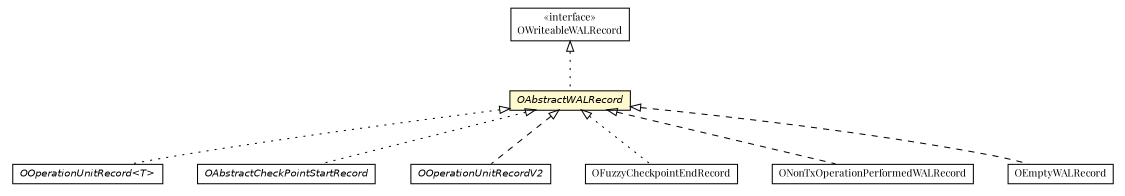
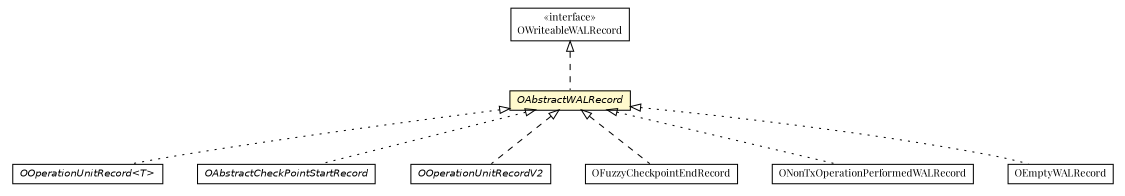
(570, 71) -> (570, 71)
(835, 130) -> (835, 130)
(726, 138) -> (726, 138)
(620, 140) -> (620, 140)
